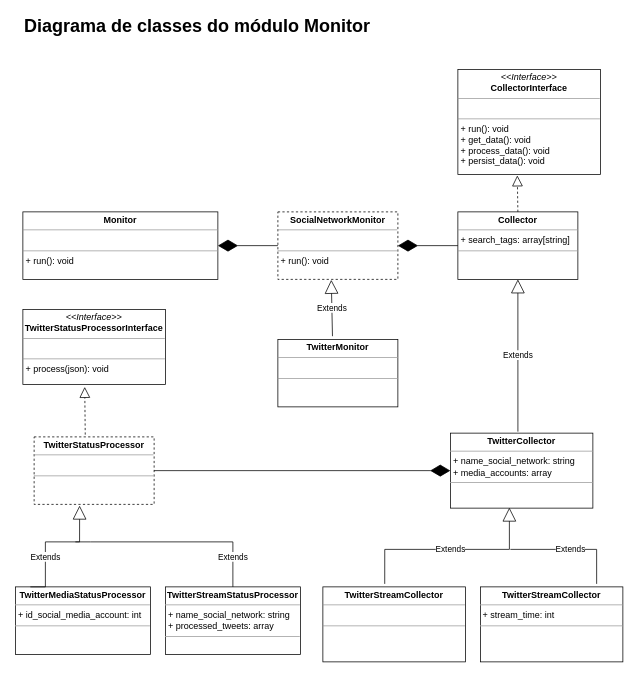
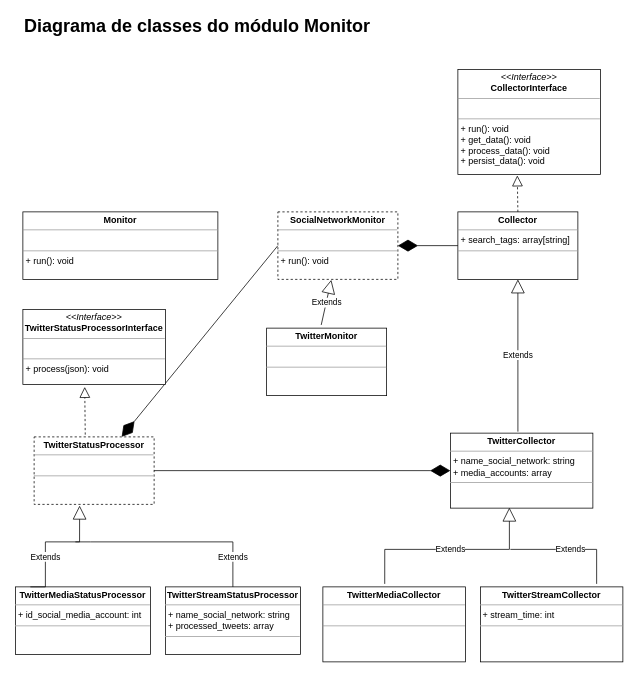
(258, 246) -> (206, 333)
(338, 373) -> (327, 362)
(375, 592) -> (371, 592)
